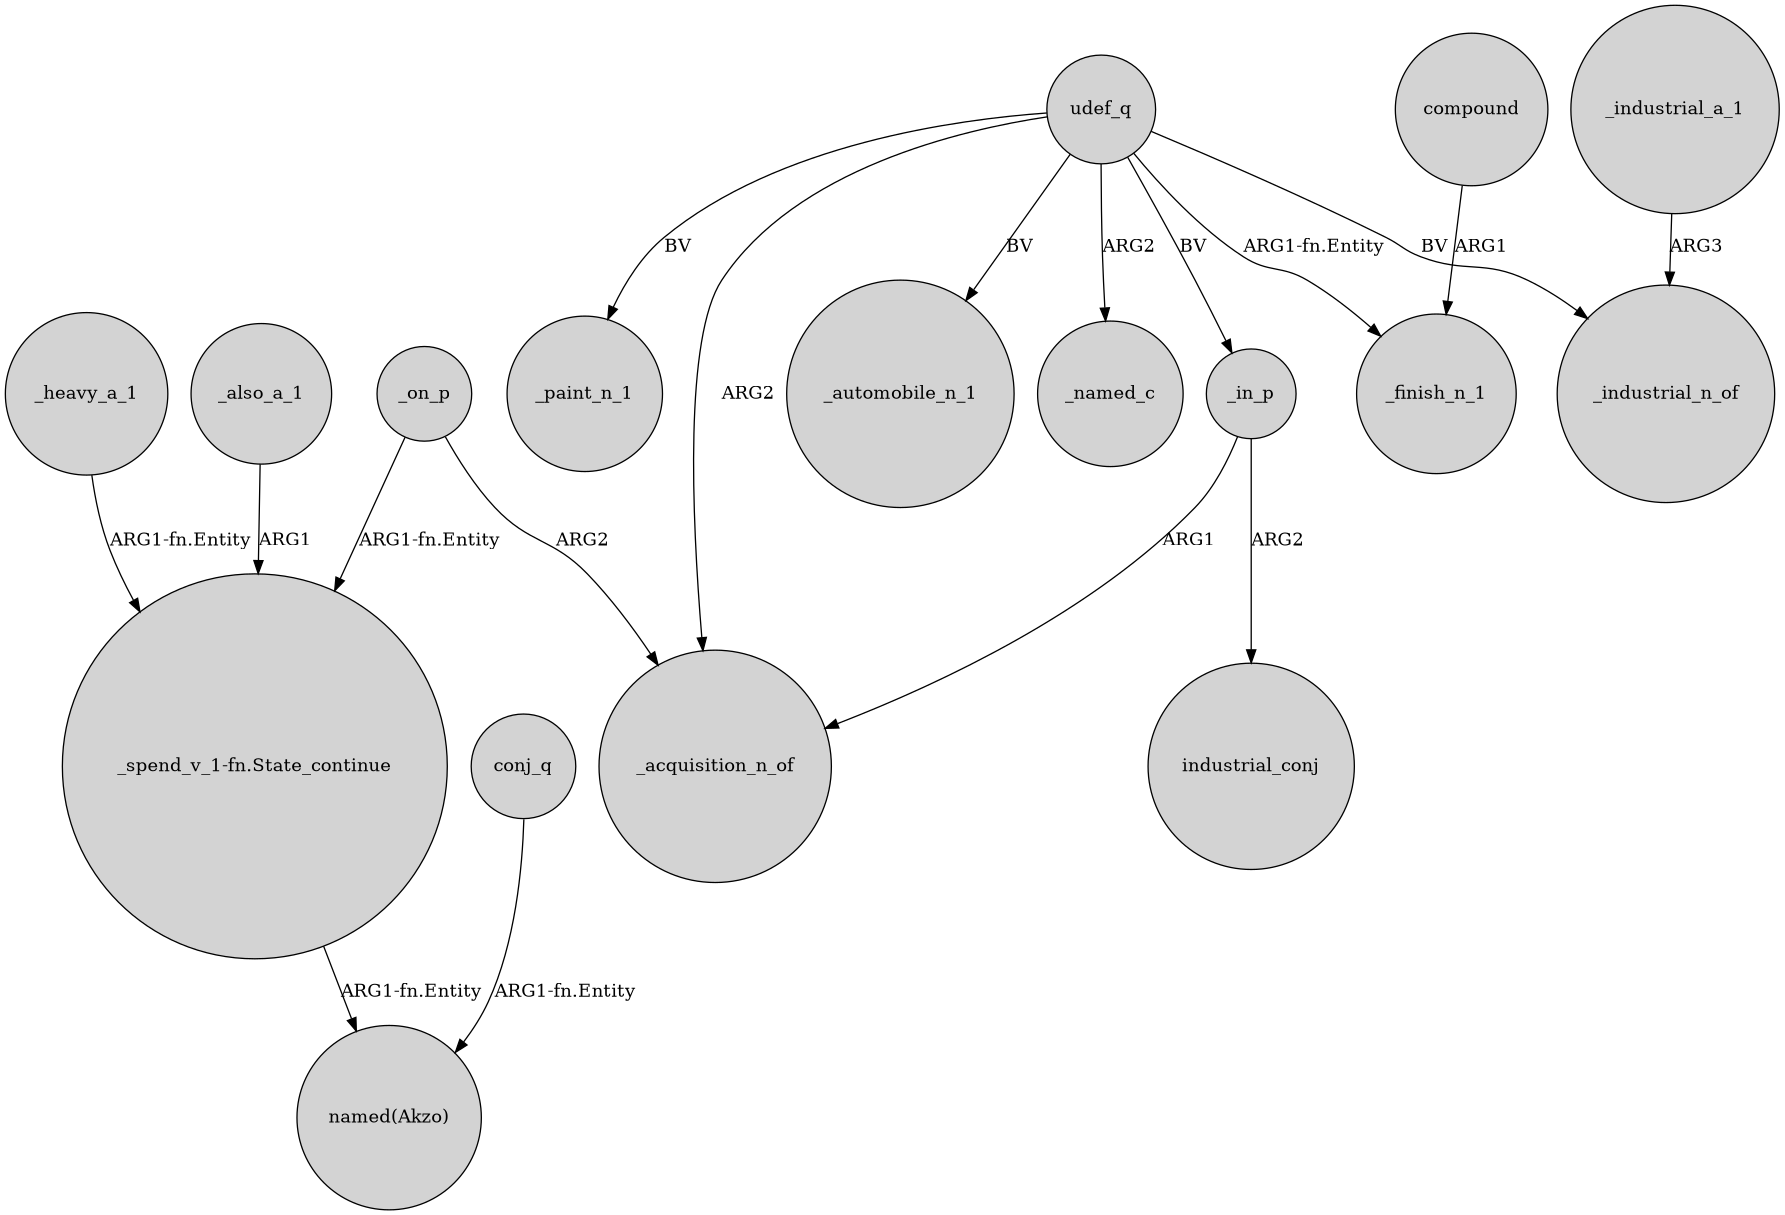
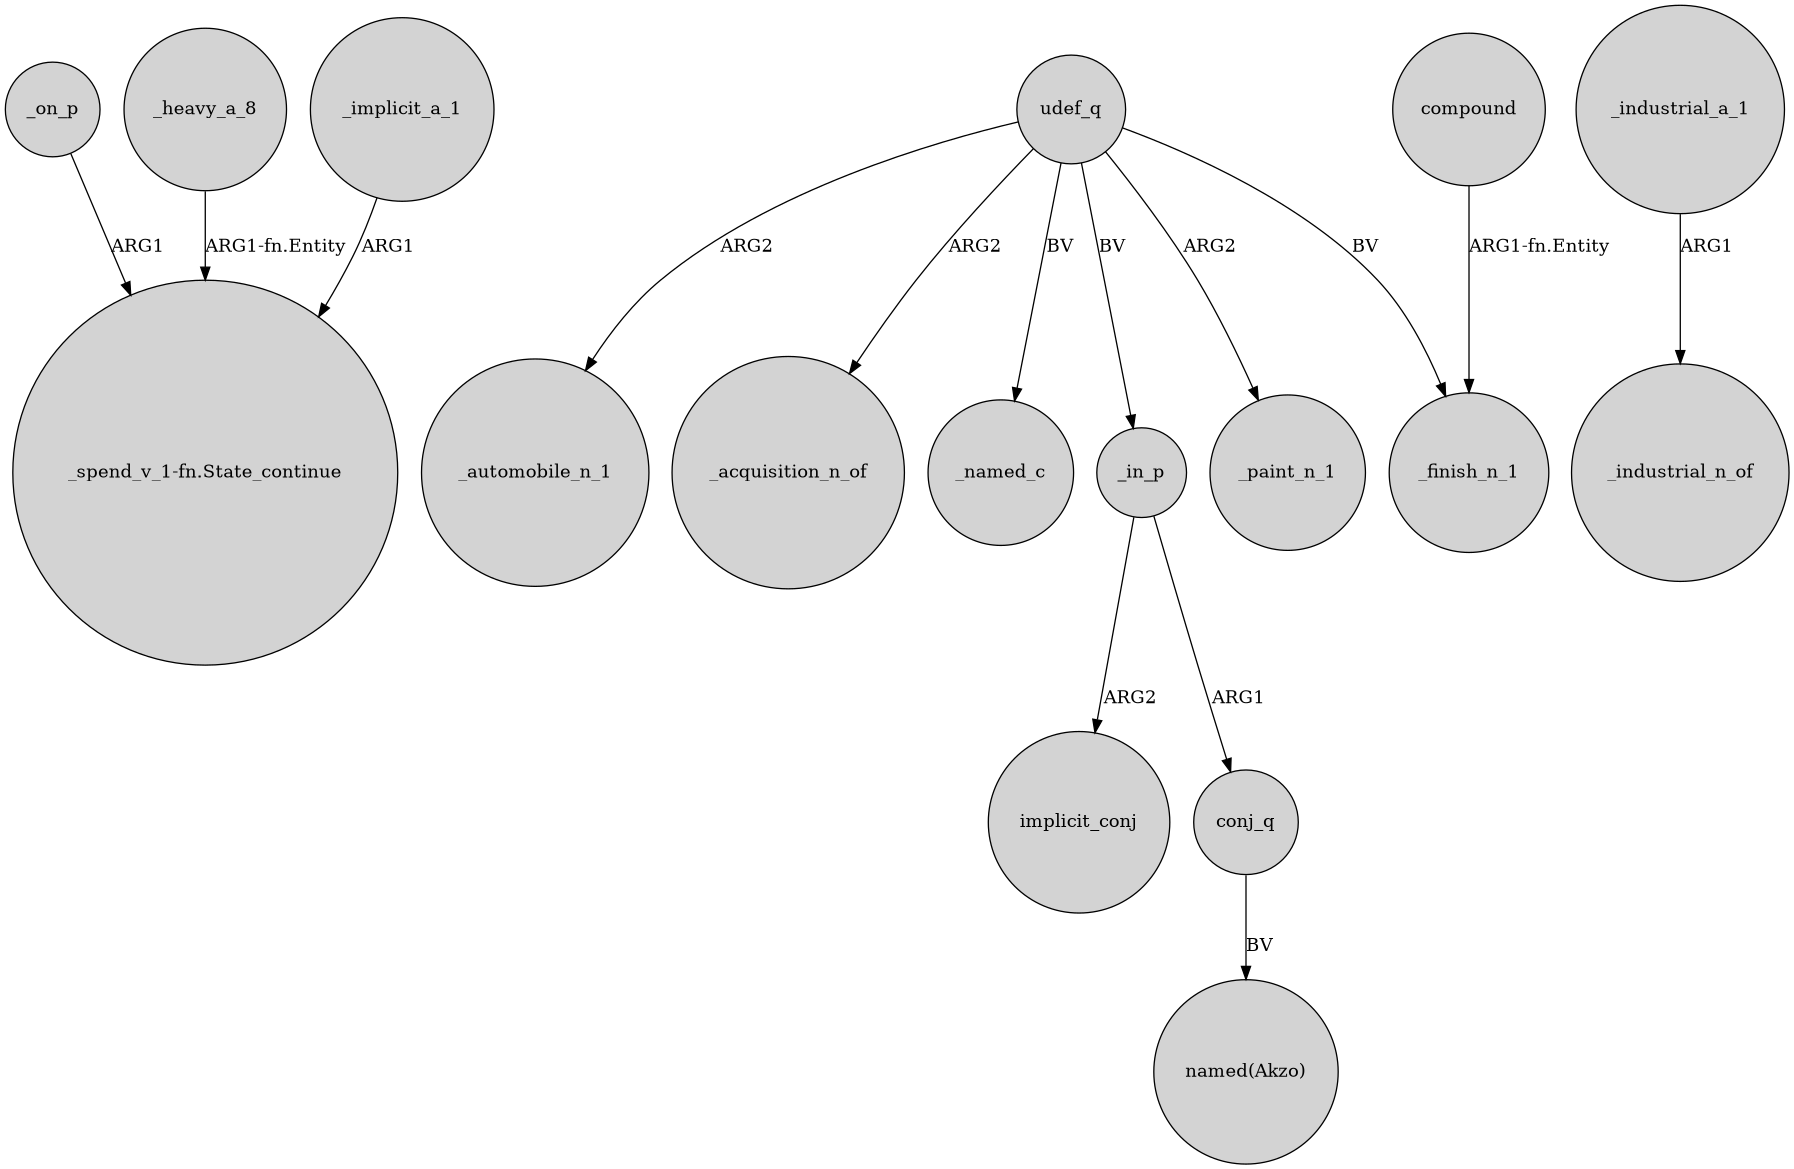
(1364, 226) -> none
(678, 247) -> (1210, 247)
(1020, 247) -> (747, 247)
(1129, 247) -> (1060, 247)
(1314, 247) -> (1365, 247)
(1481, 247) -> (1540, 247)
(1697, 247) -> (1707, 247)
(87, 394) -> (205, 109)
(261, 394) -> (402, 109)
(430, 541) -> (138, 247)
(548, 545) -> none
(1063, 612) -> (1190, 638)
(1251, 766) -> (1079, 822)
(338, 982) -> none
(566, 992) -> (1260, 946)
